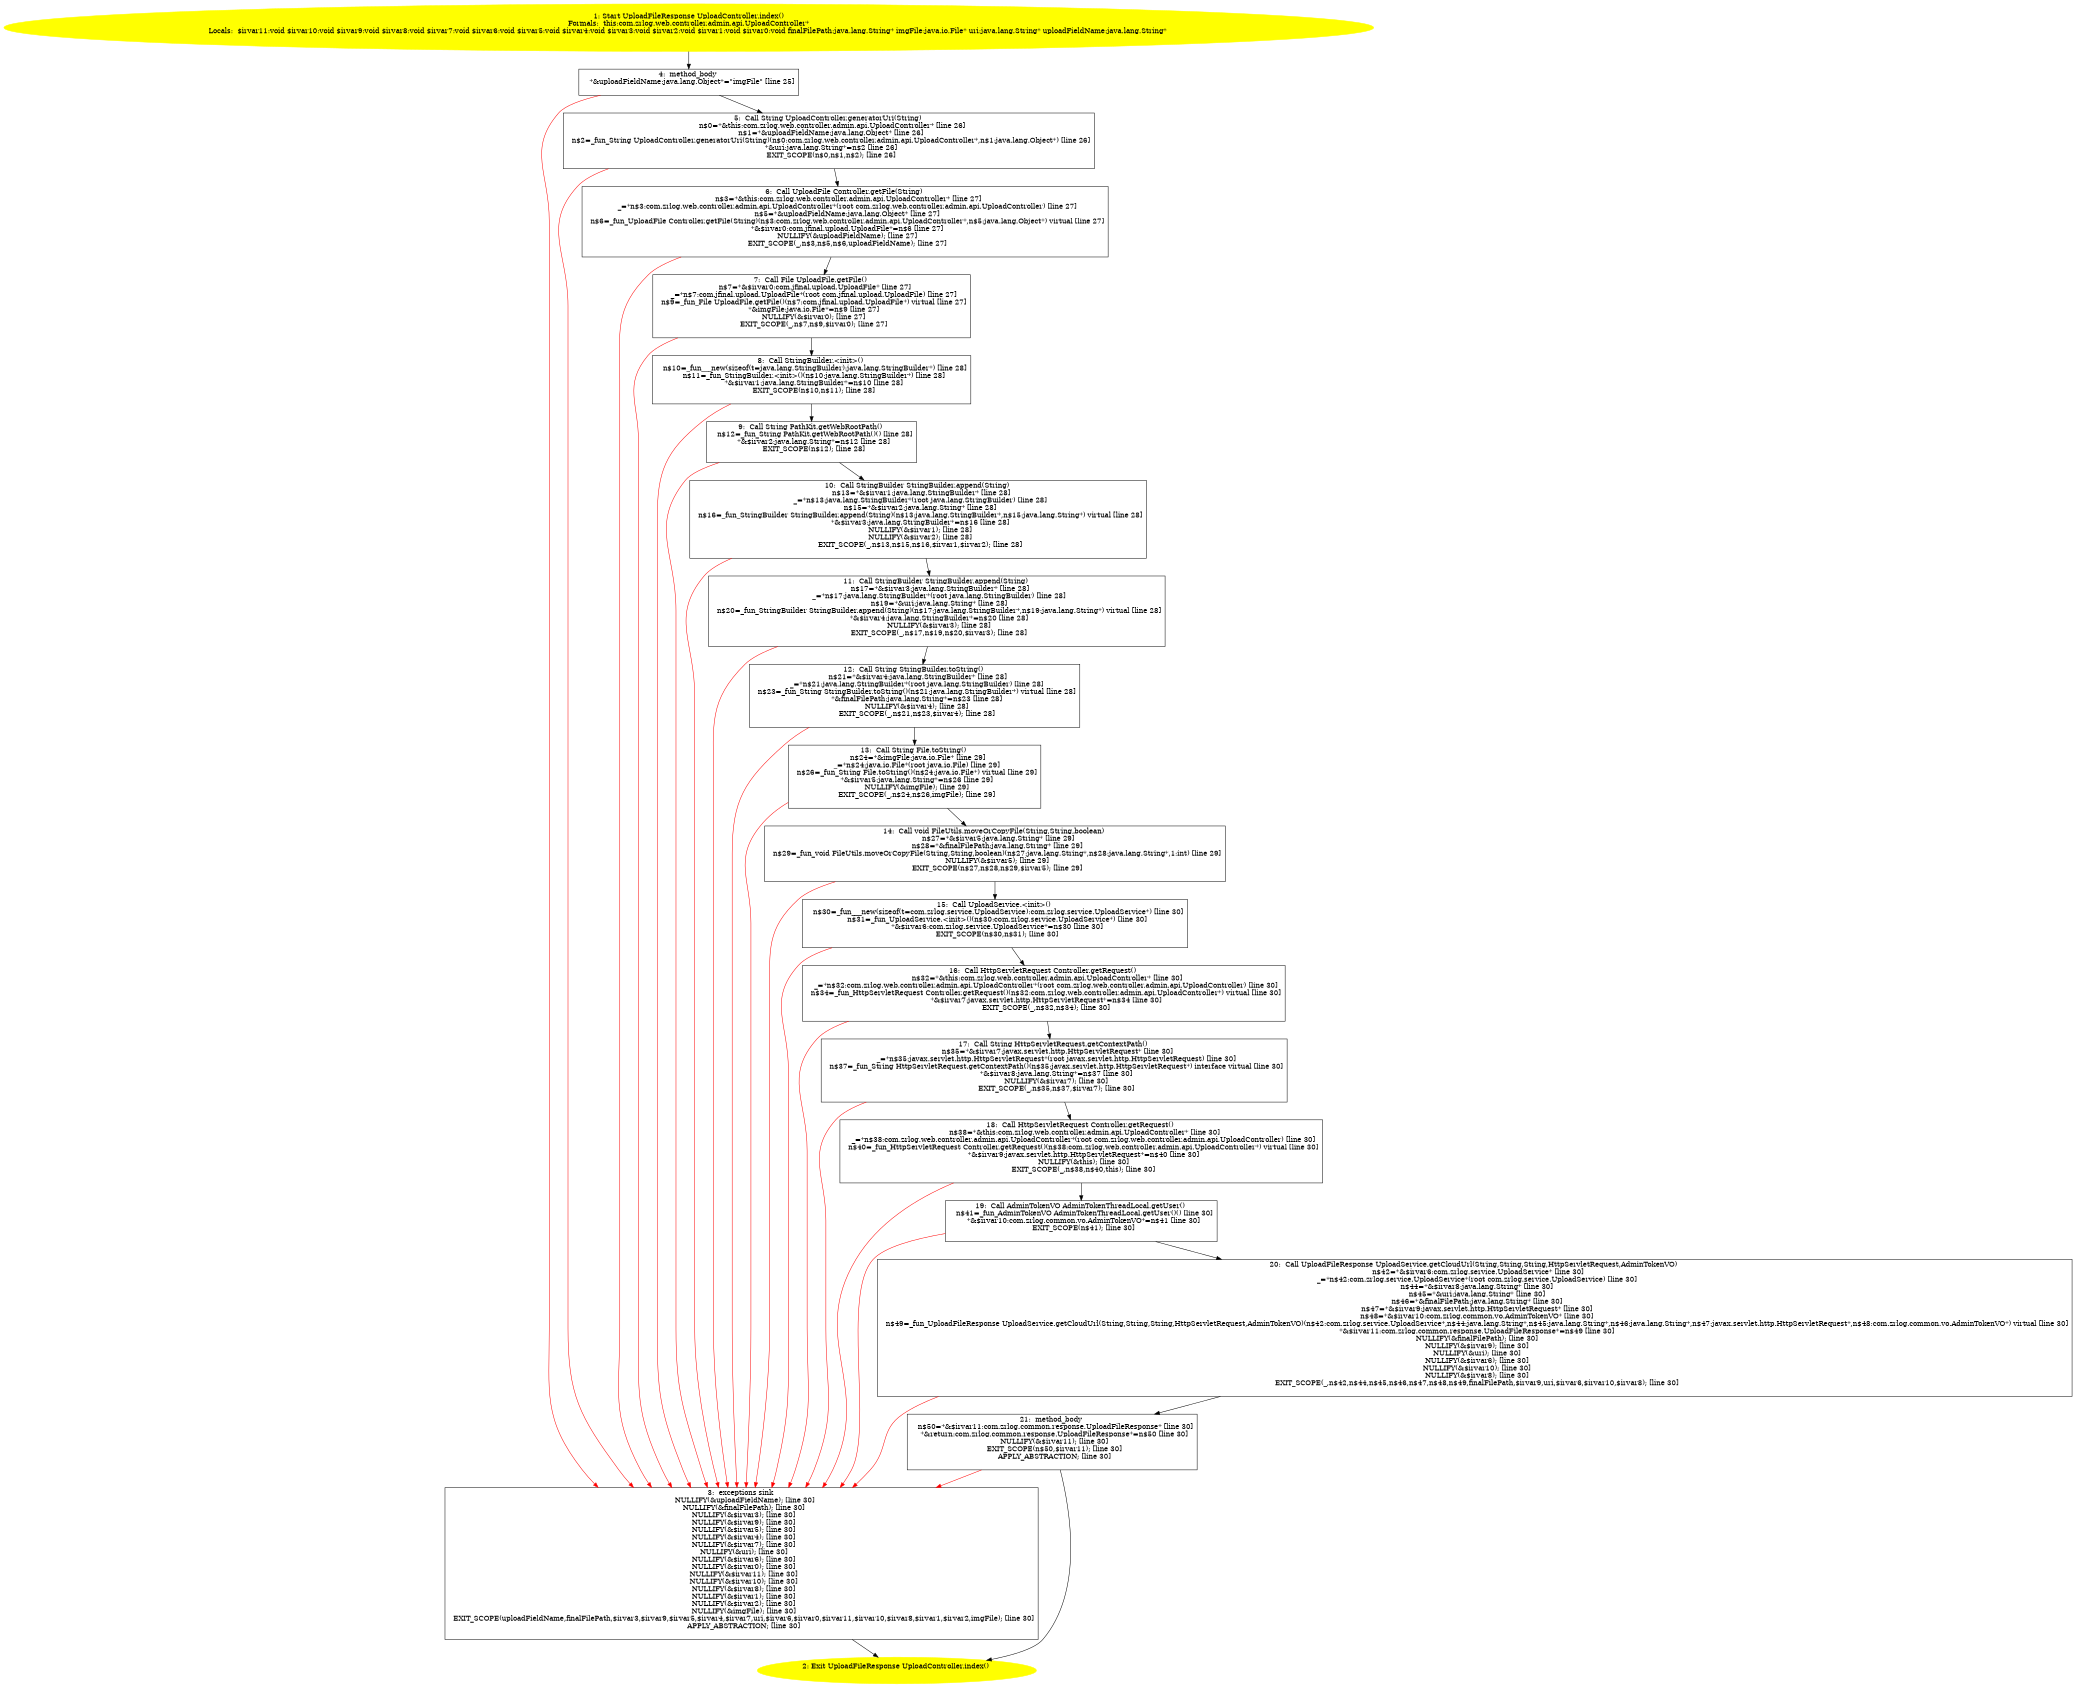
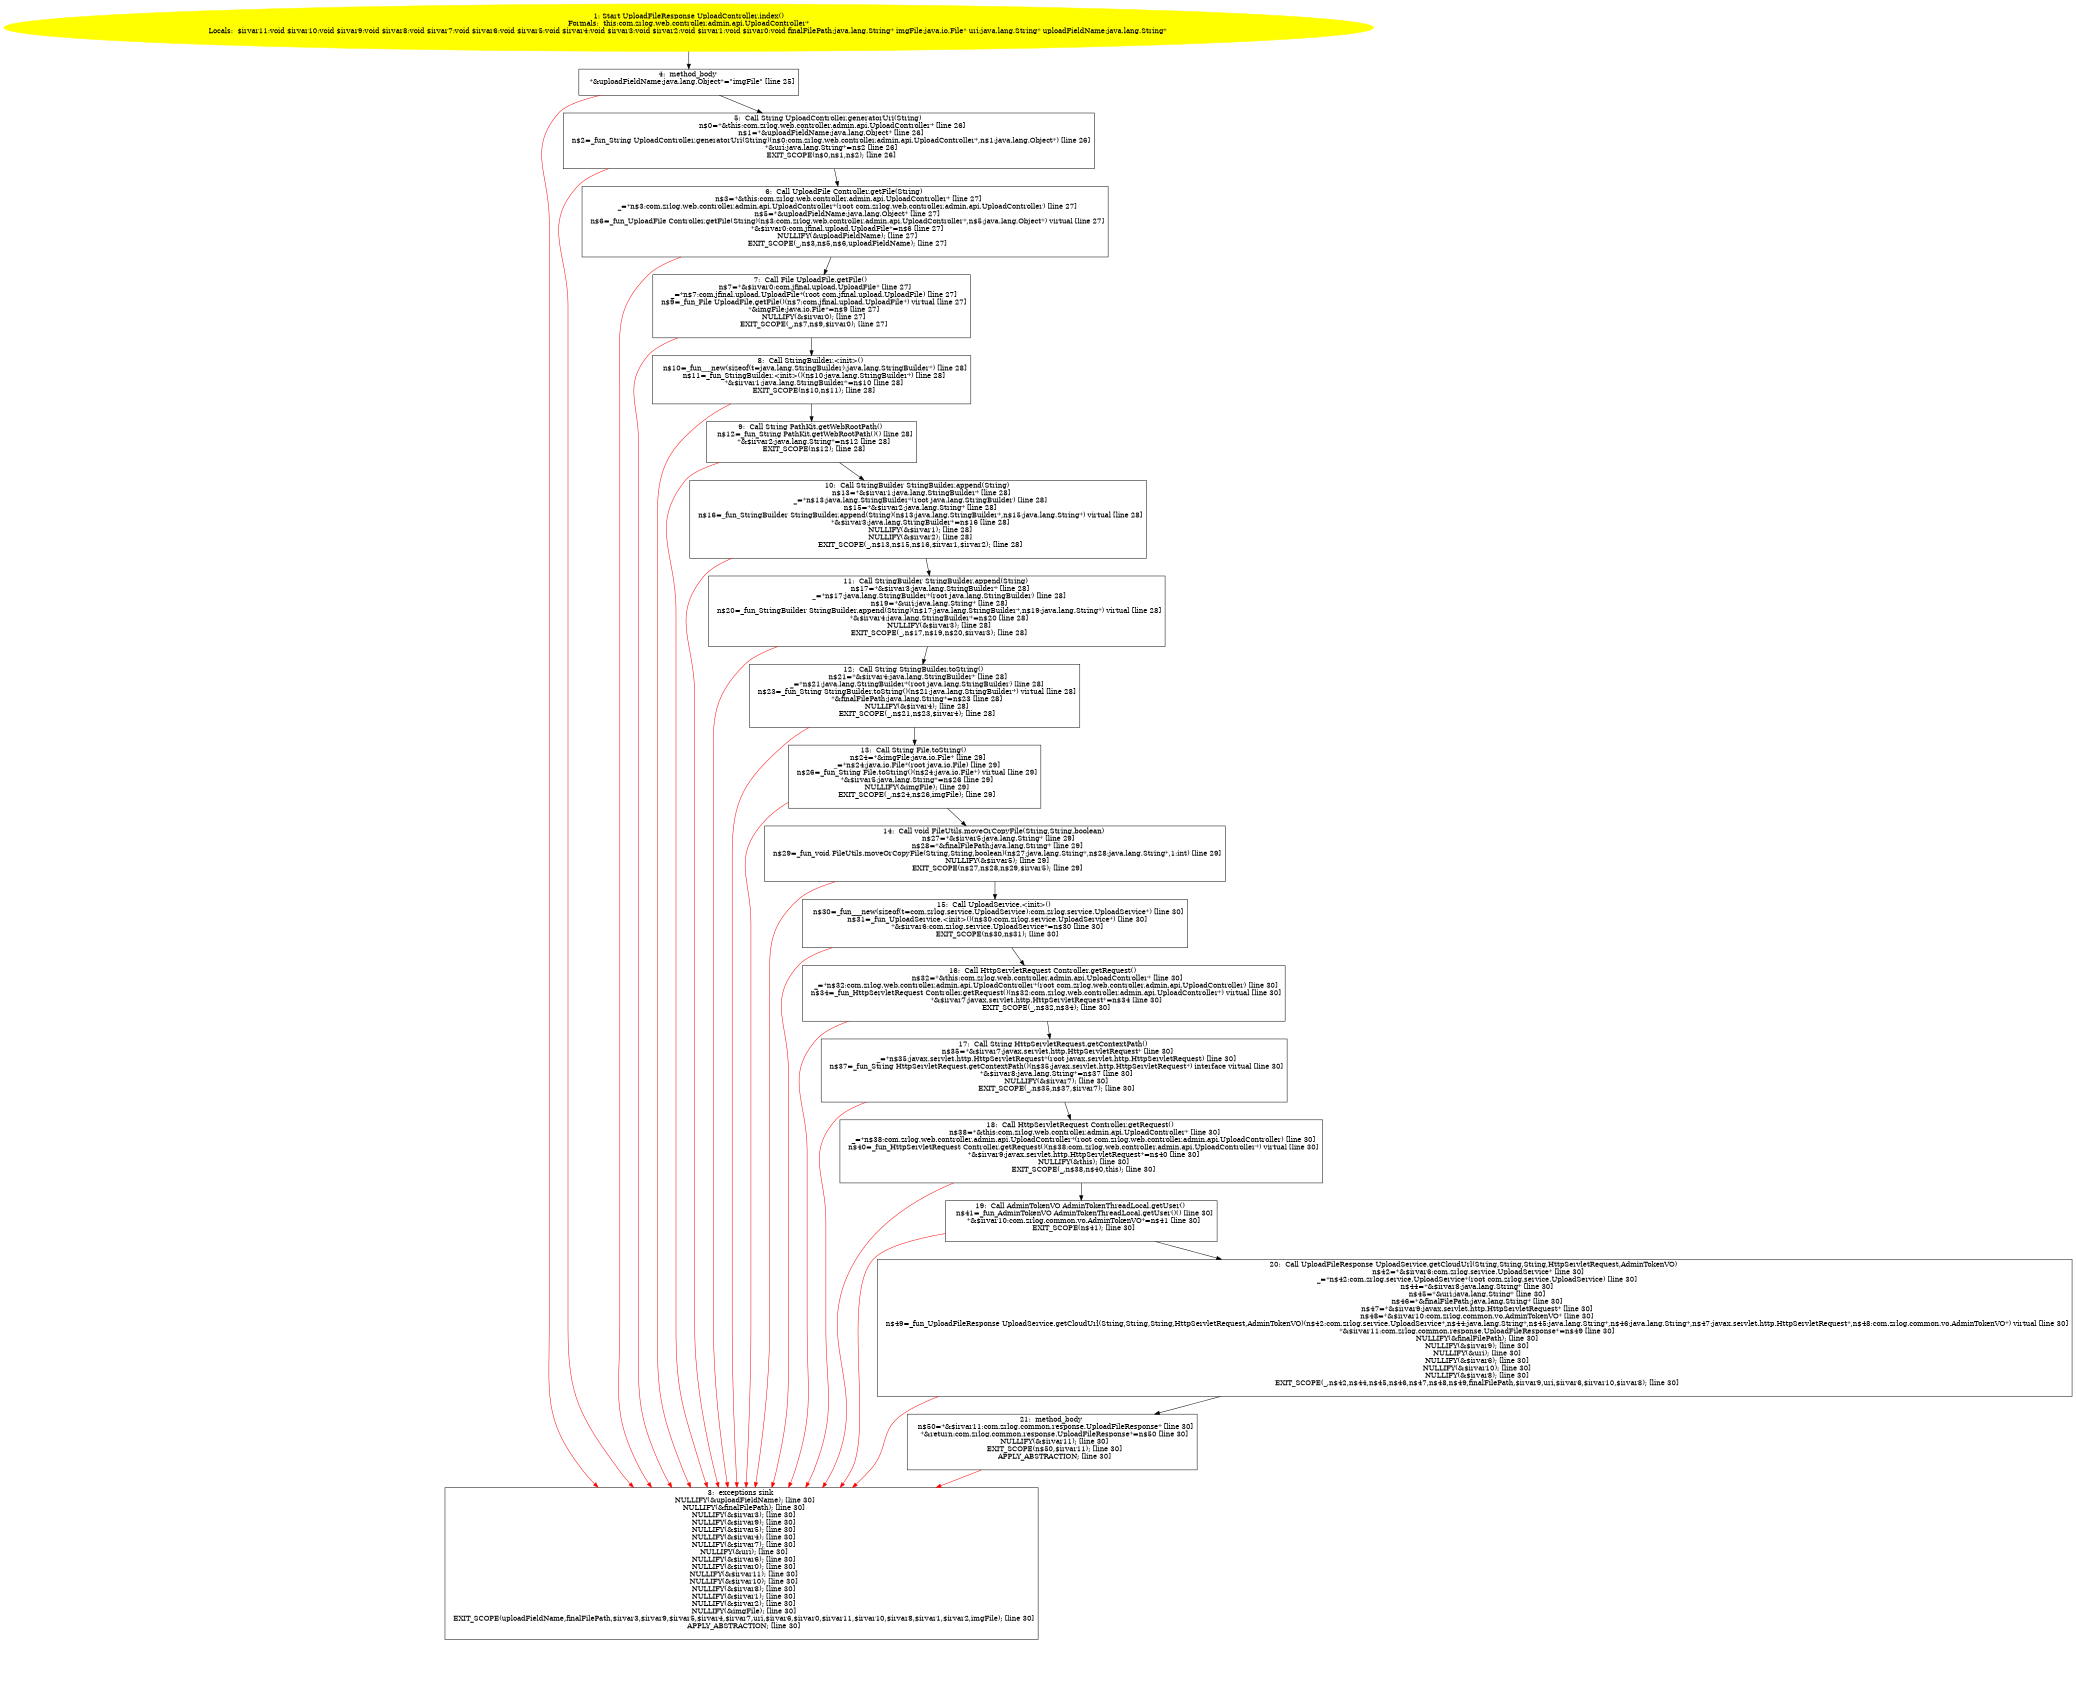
(897, 1670) -> none
